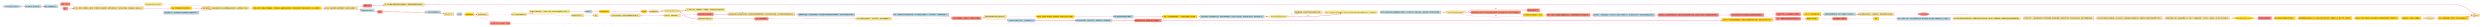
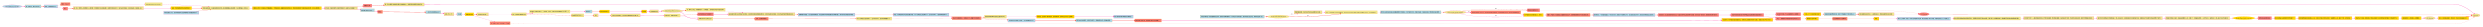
(1180, 17) -> none
